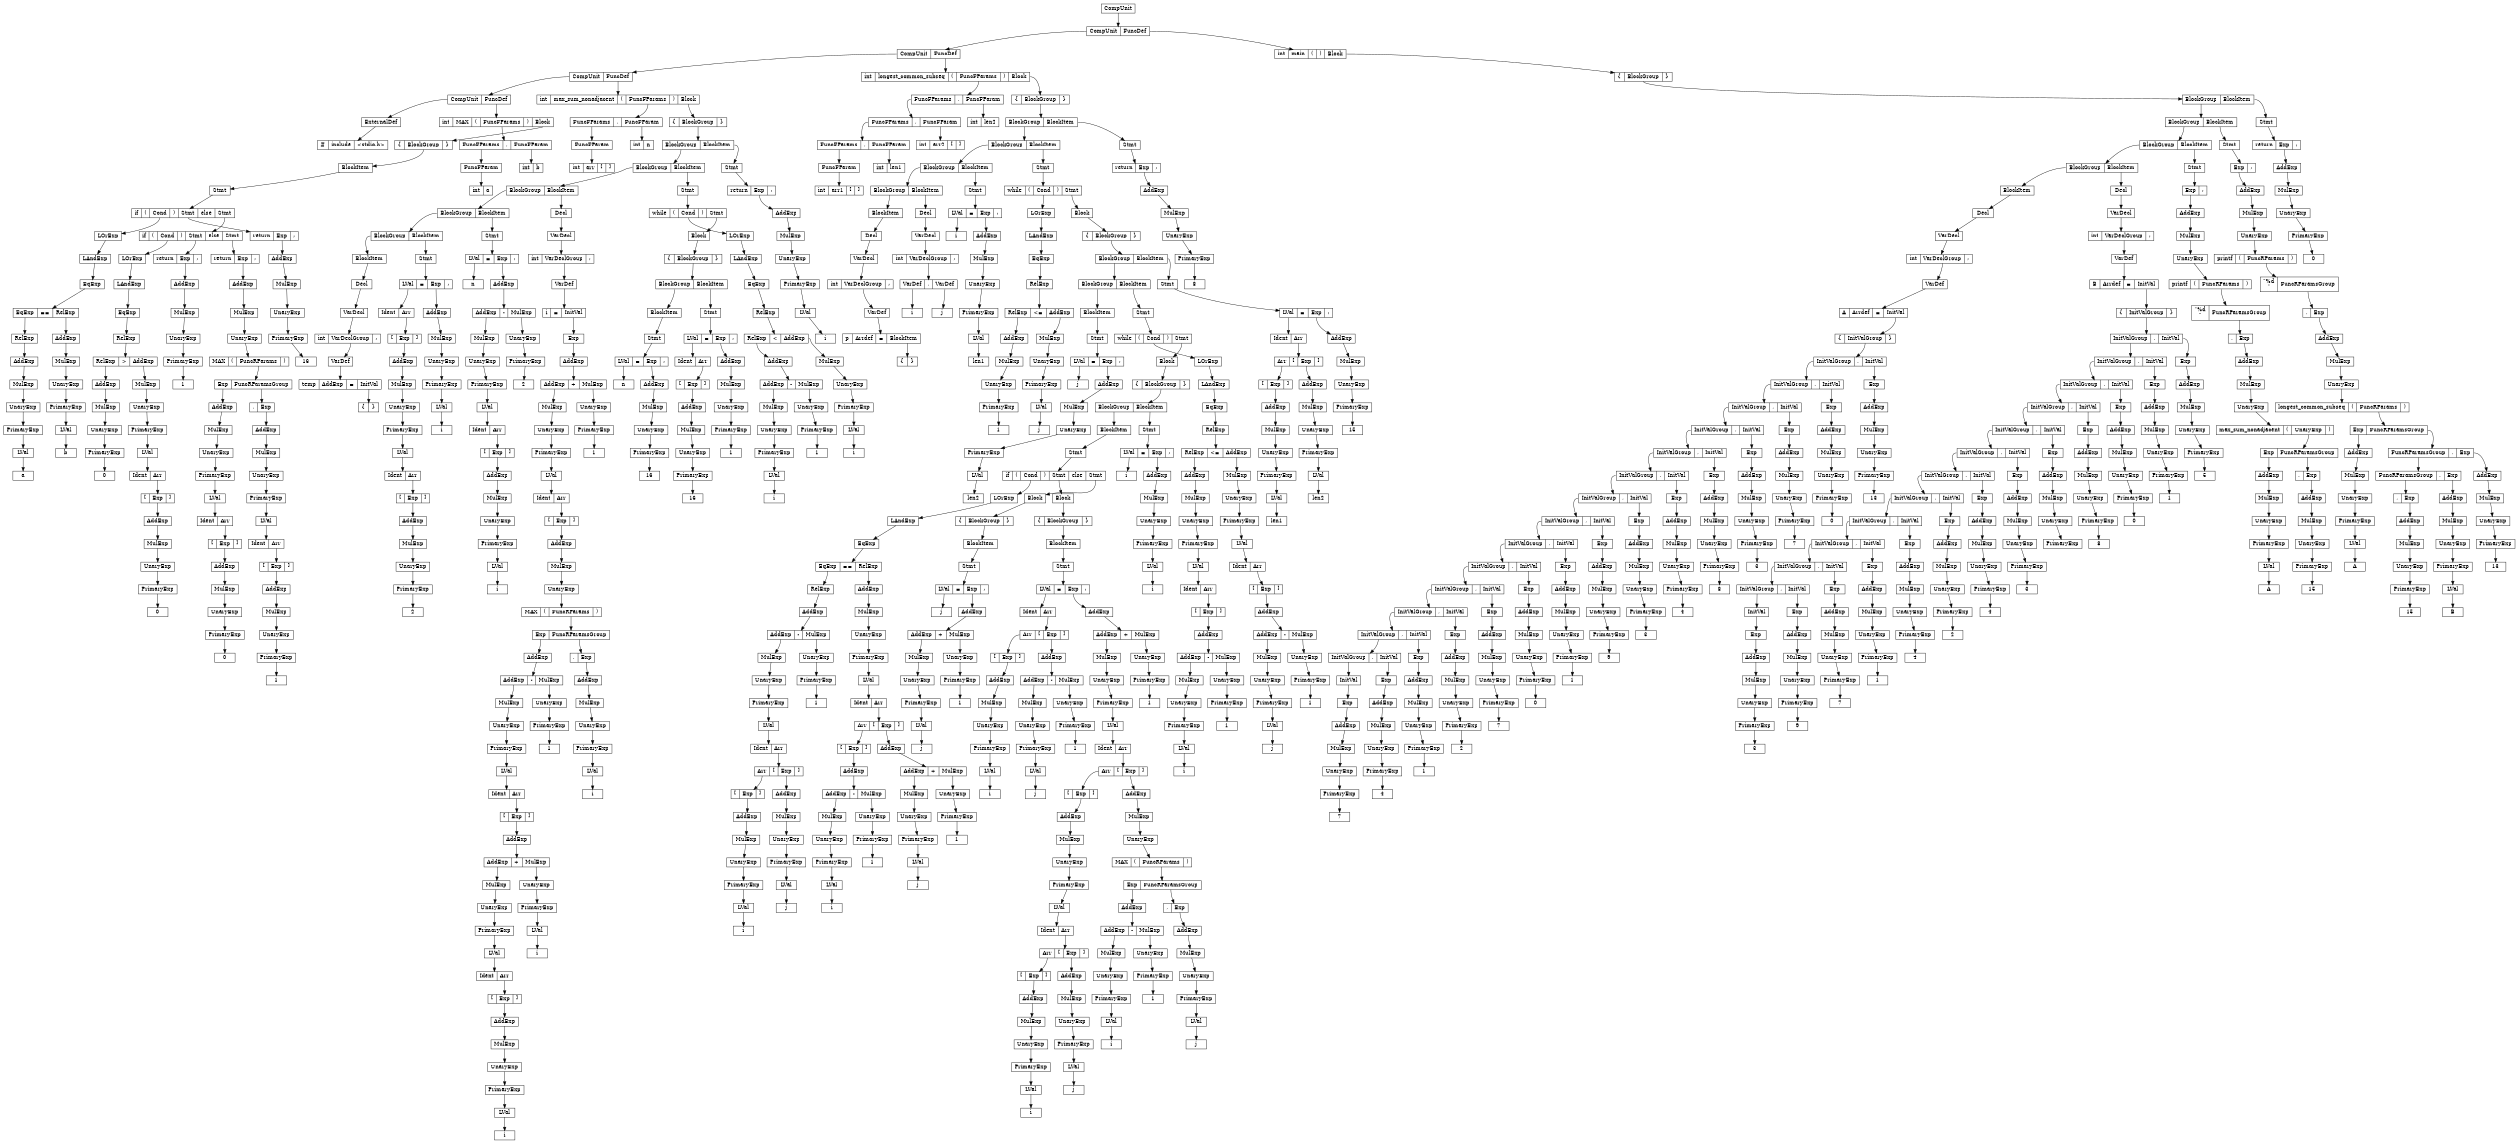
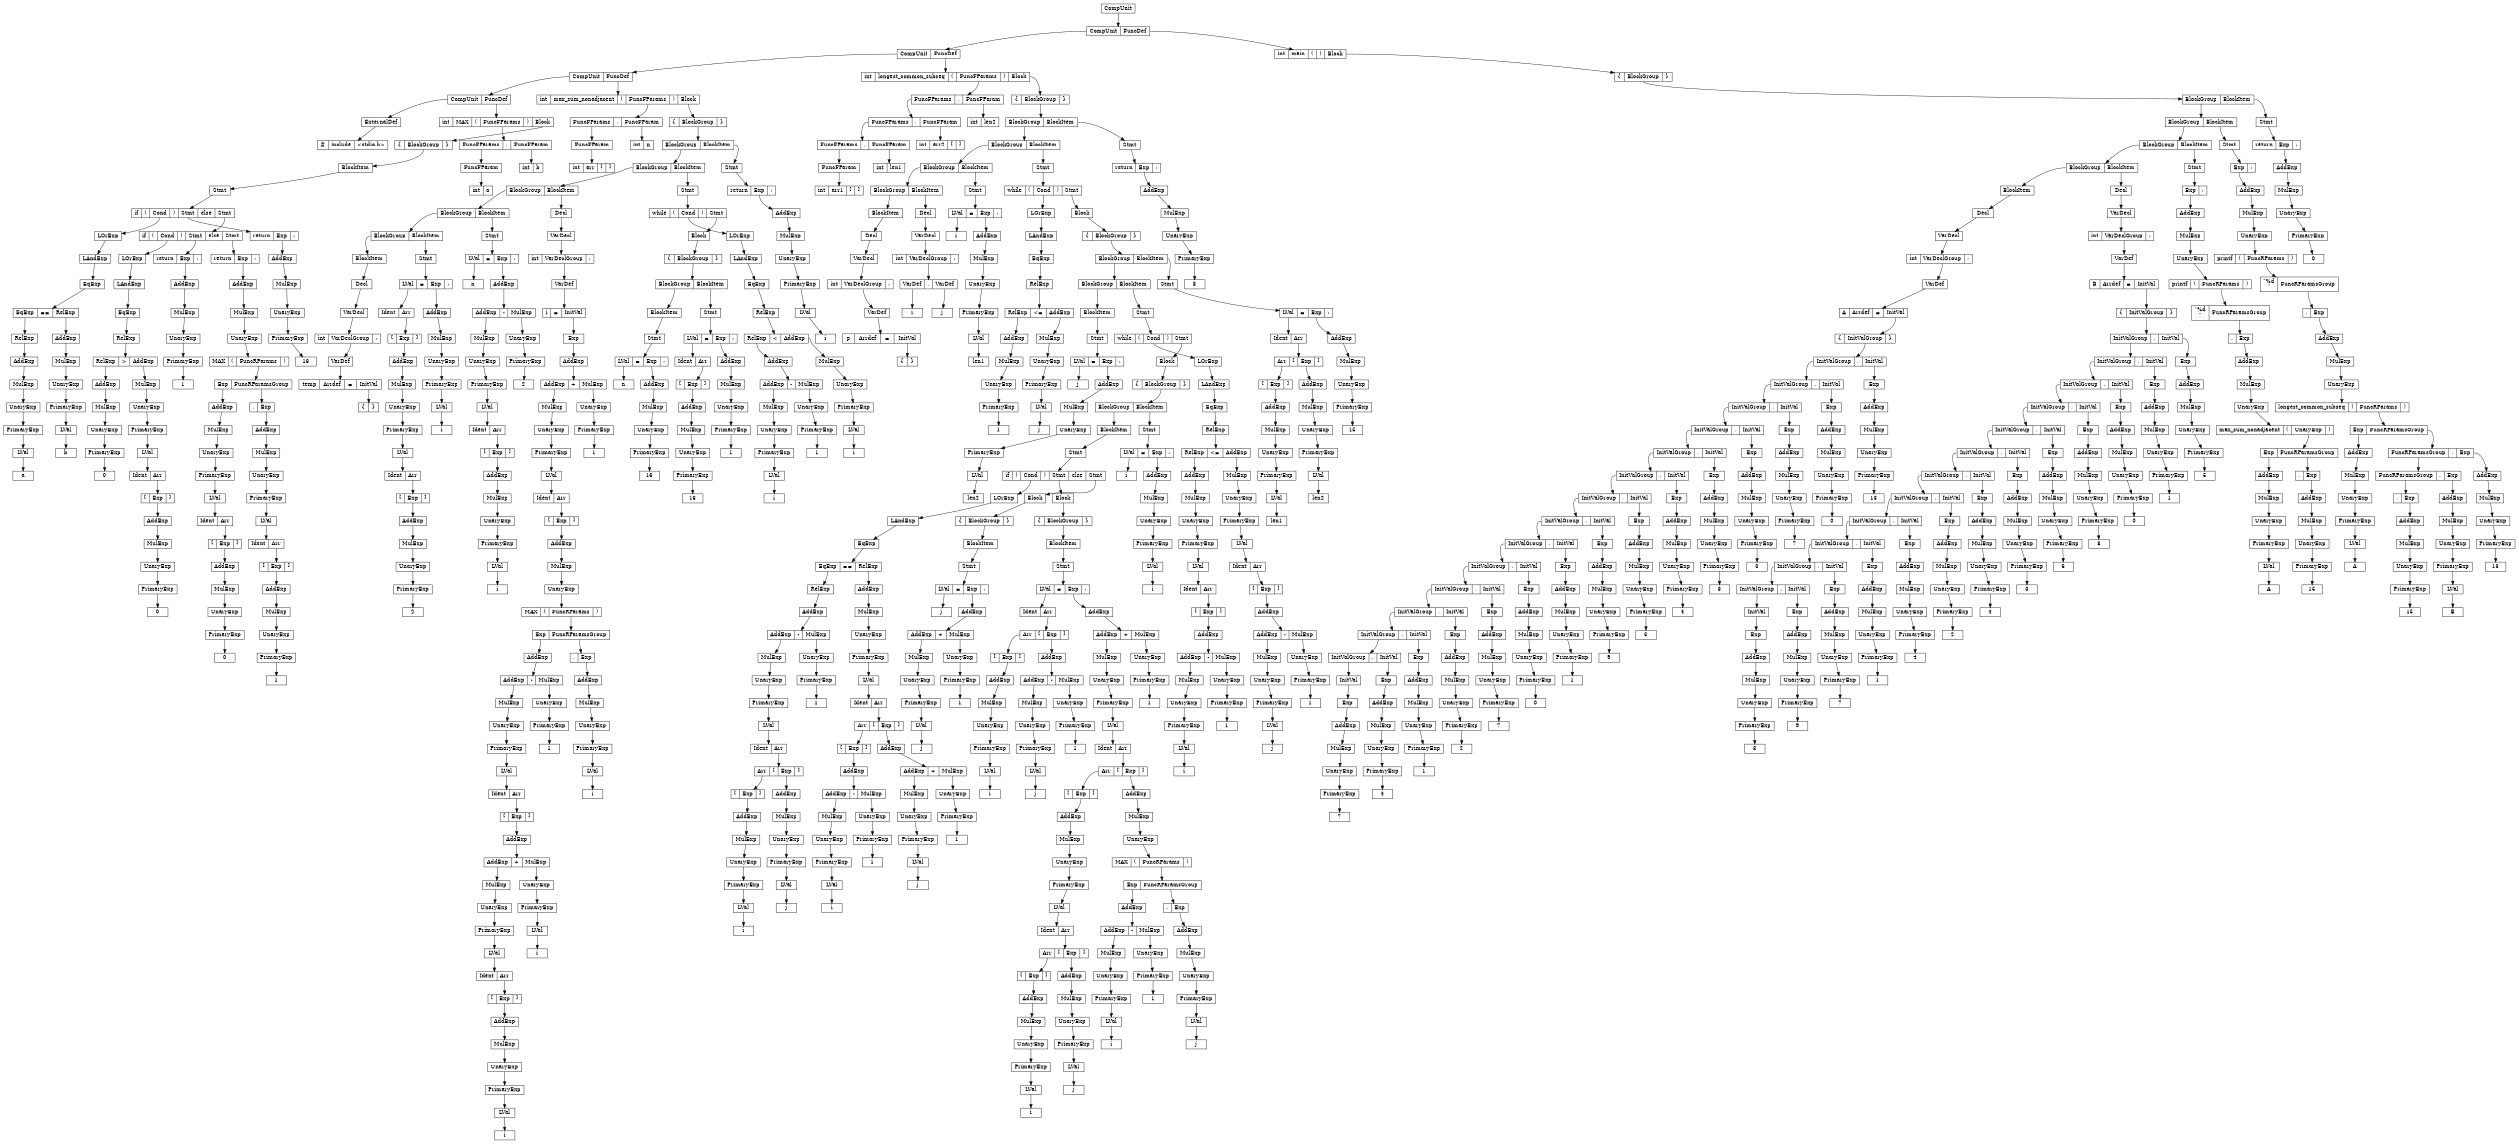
(904, 338) -> (907, 338)
(333, 384) -> (332, 384)
none -> (2063, 567)
